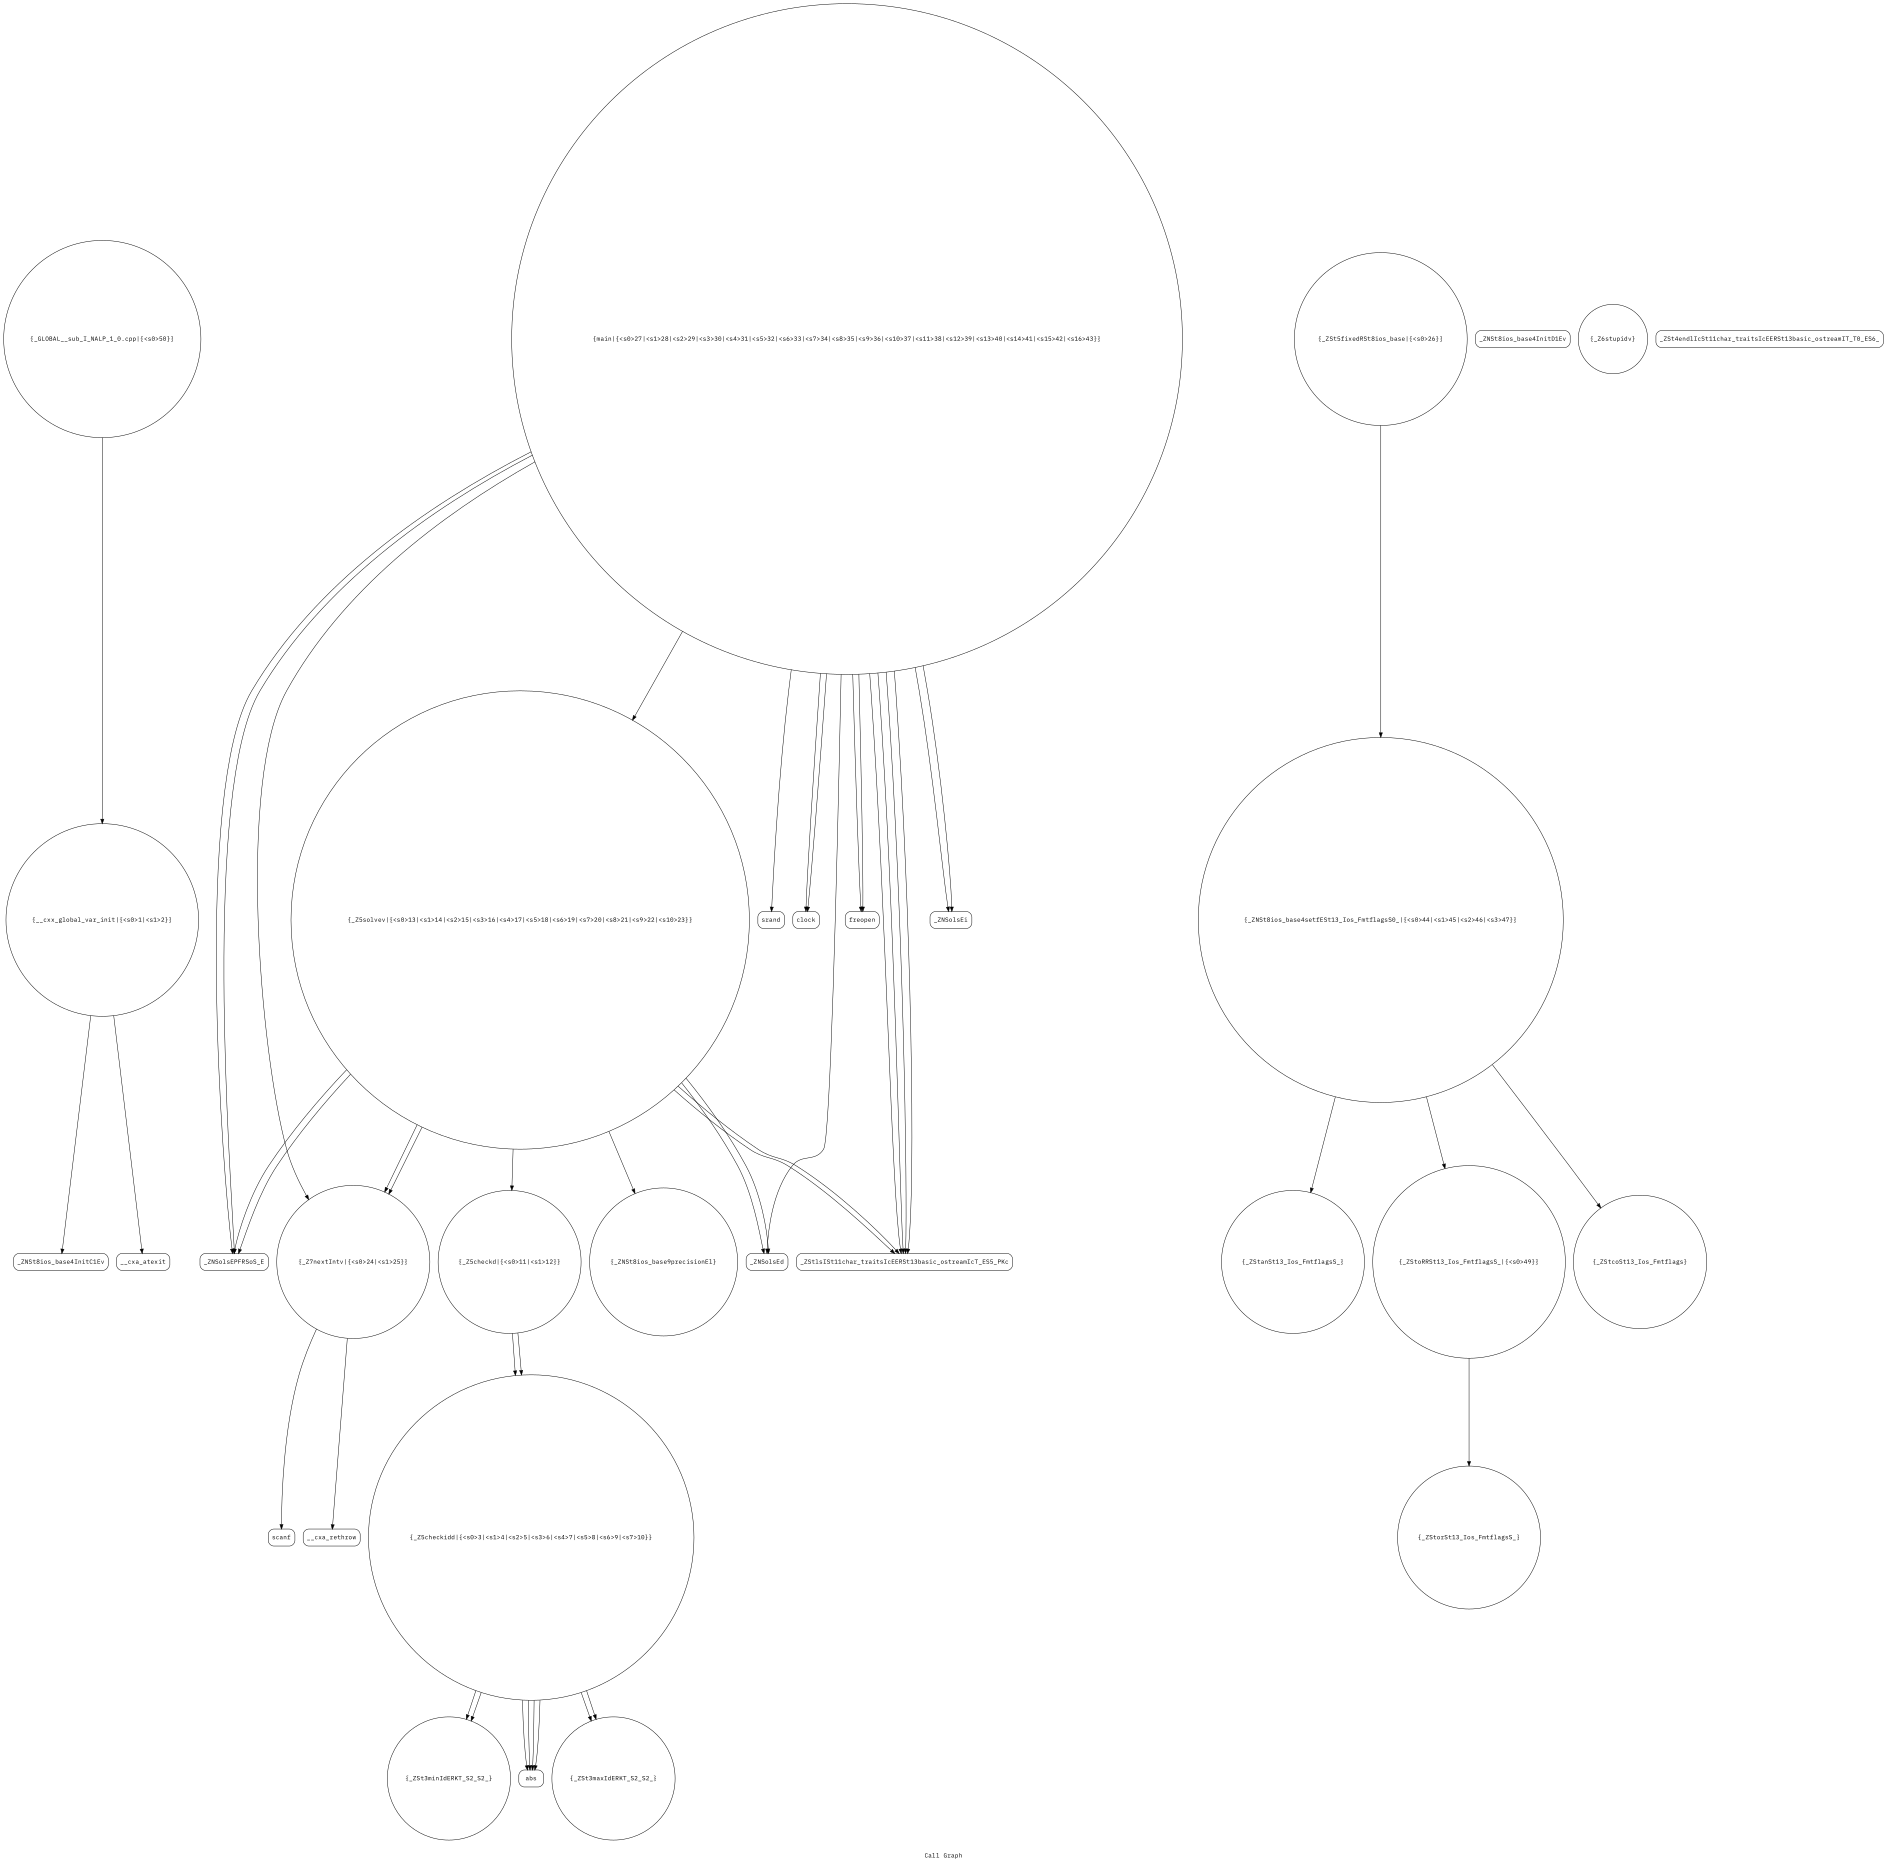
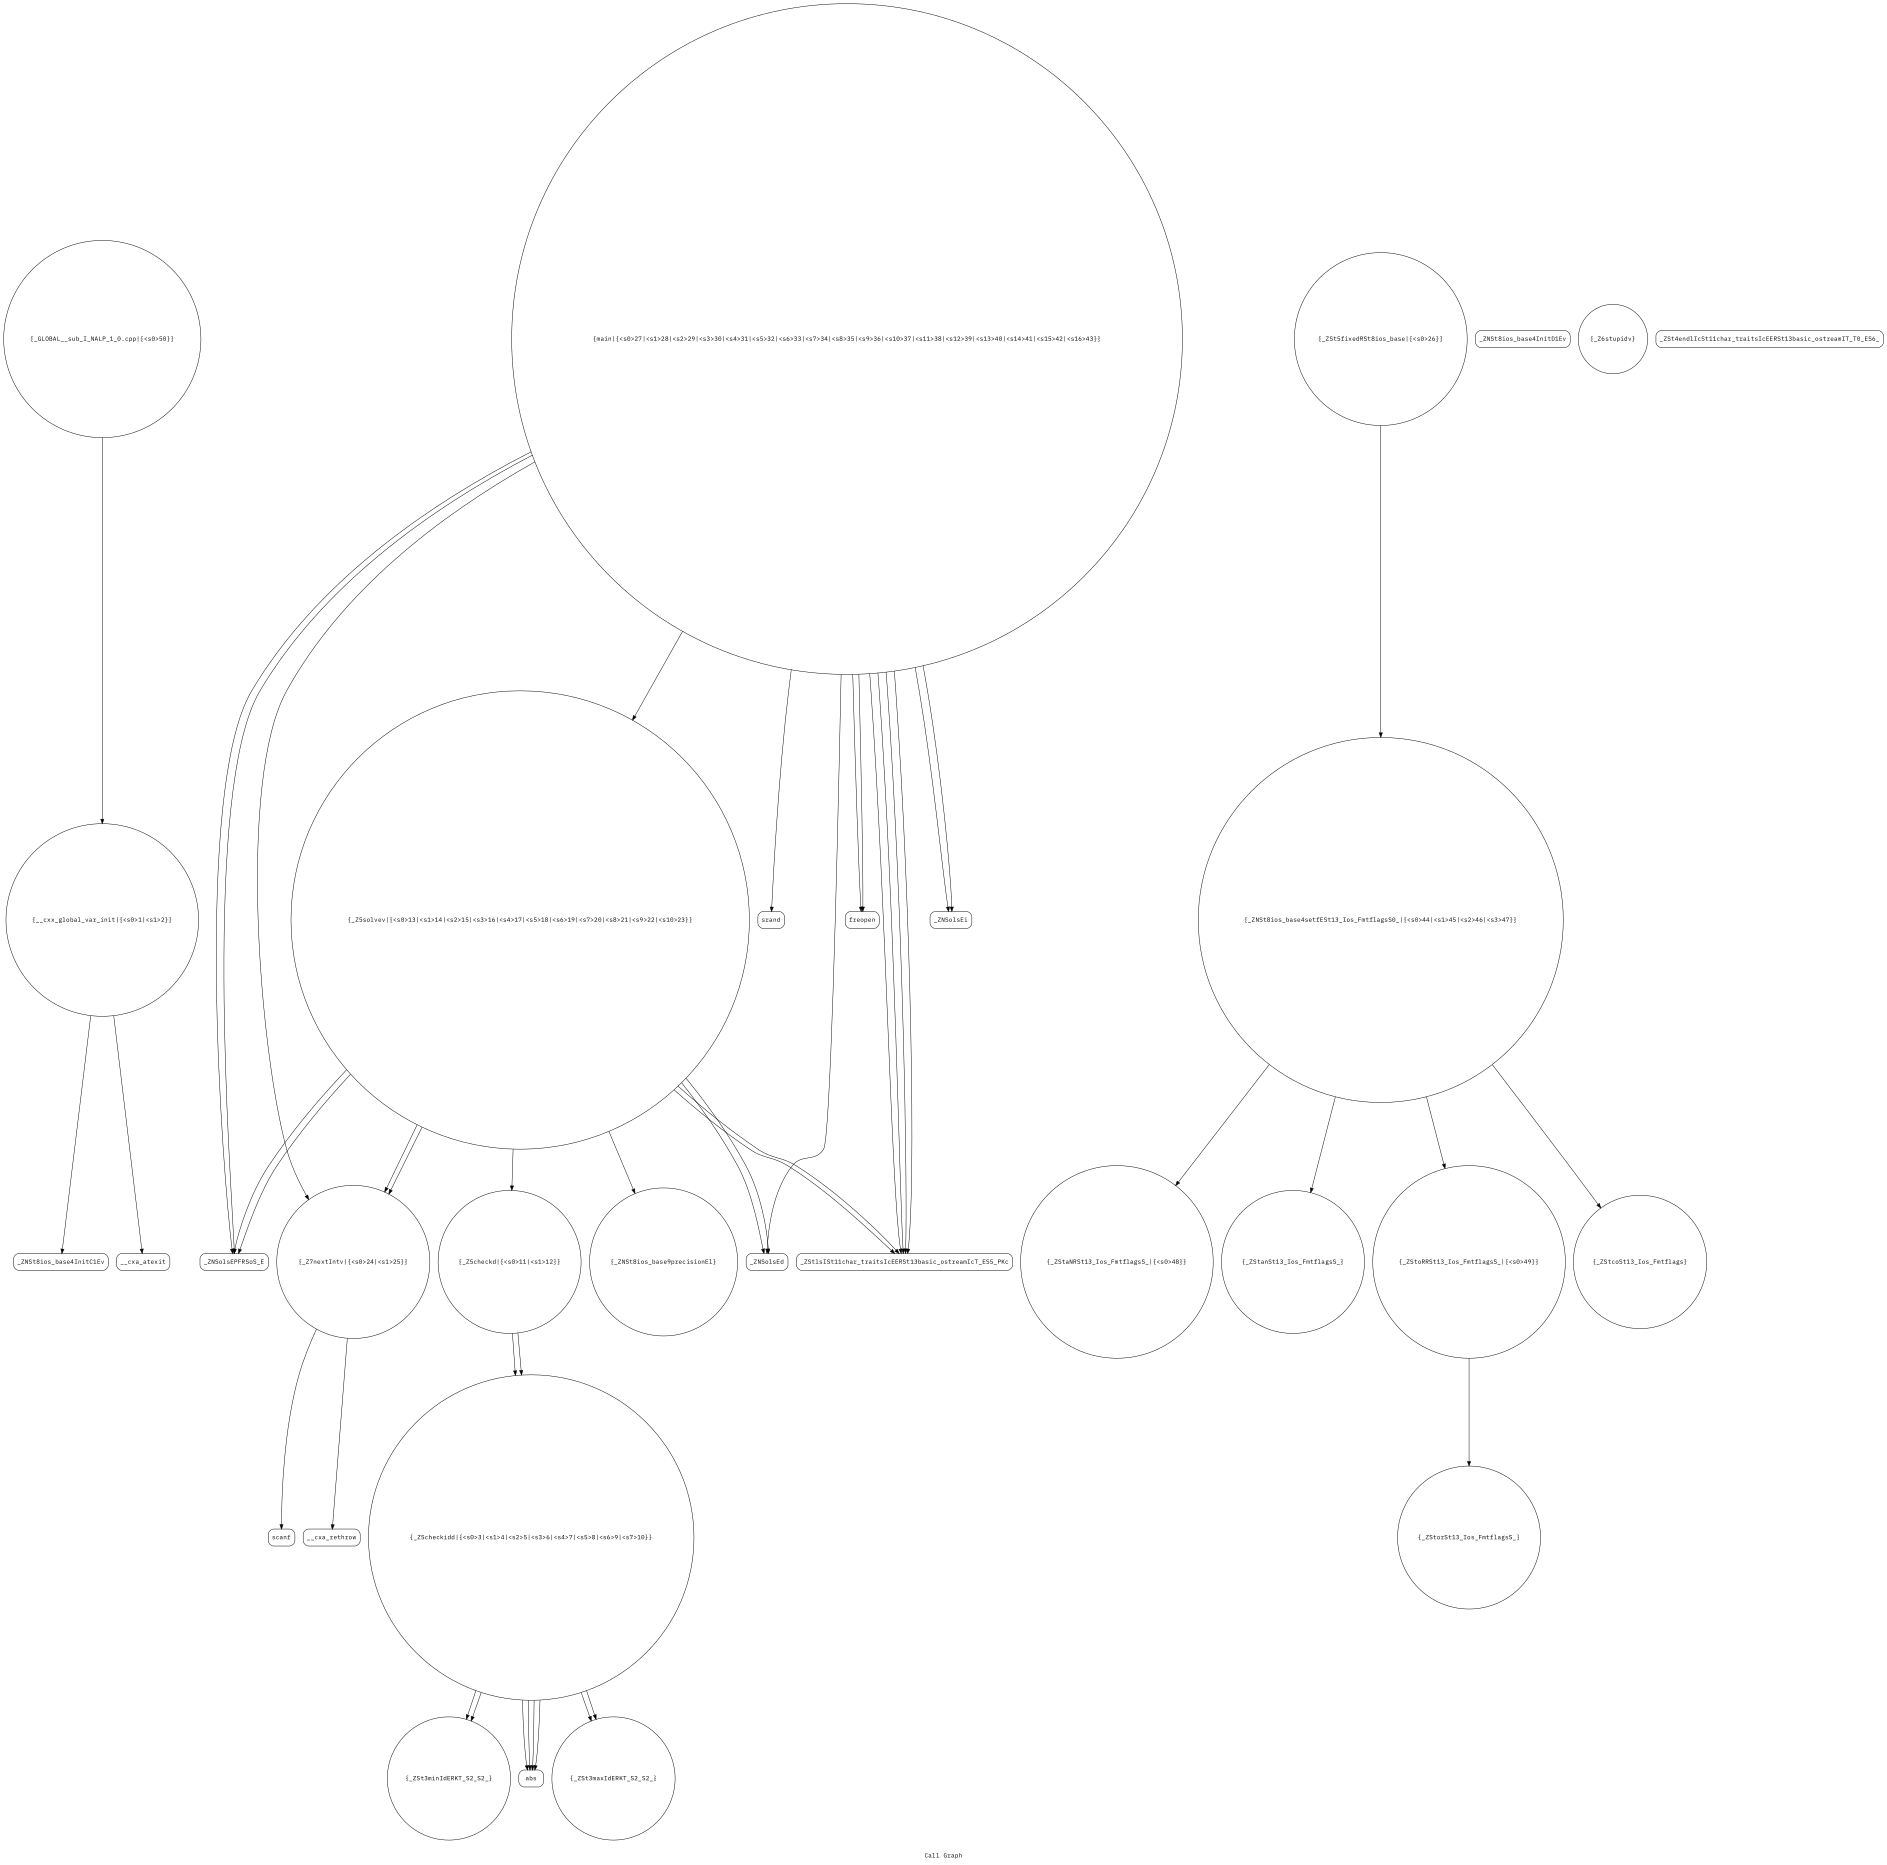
(806, 920) -> none
none -> (1117, 1262)
